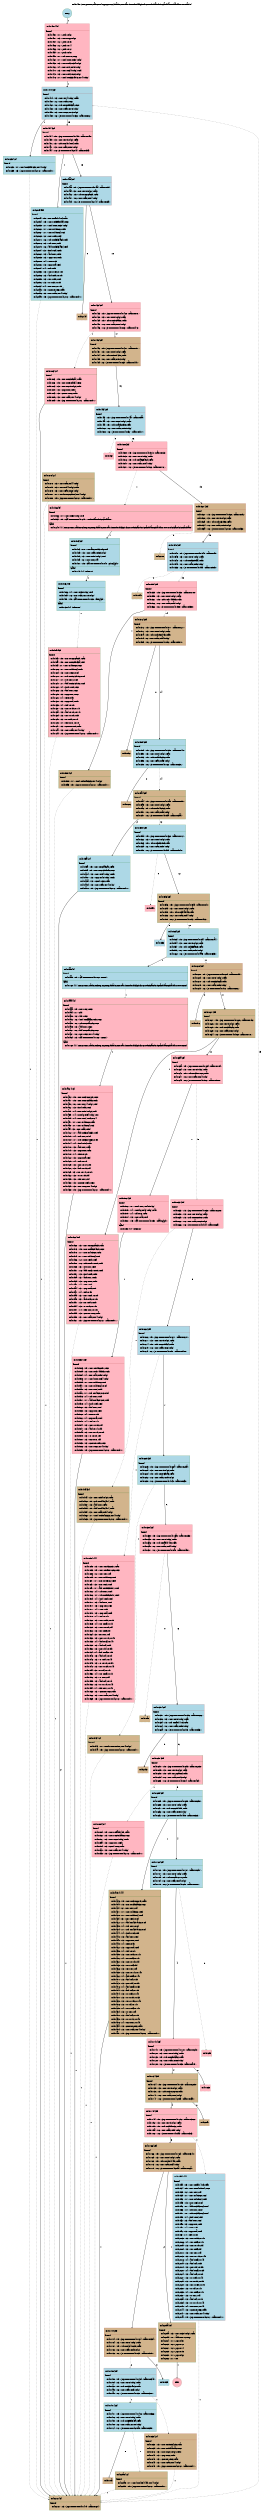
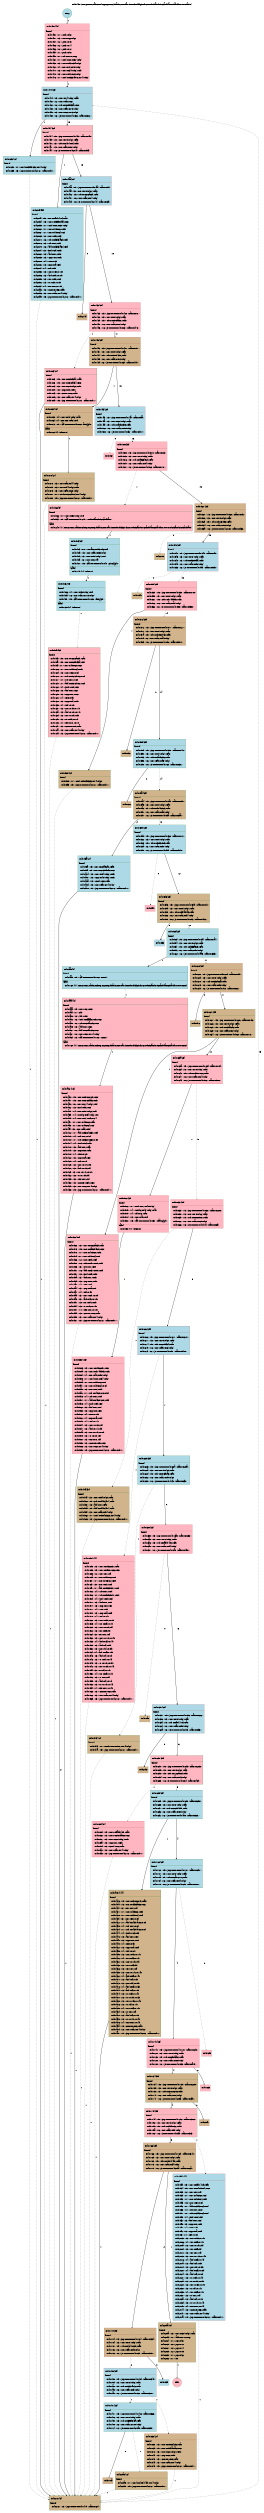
none -> (68, 421)
